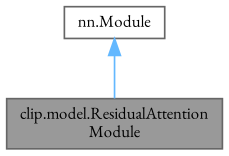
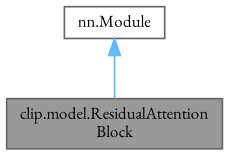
(115, 124) -> (115, 124)
